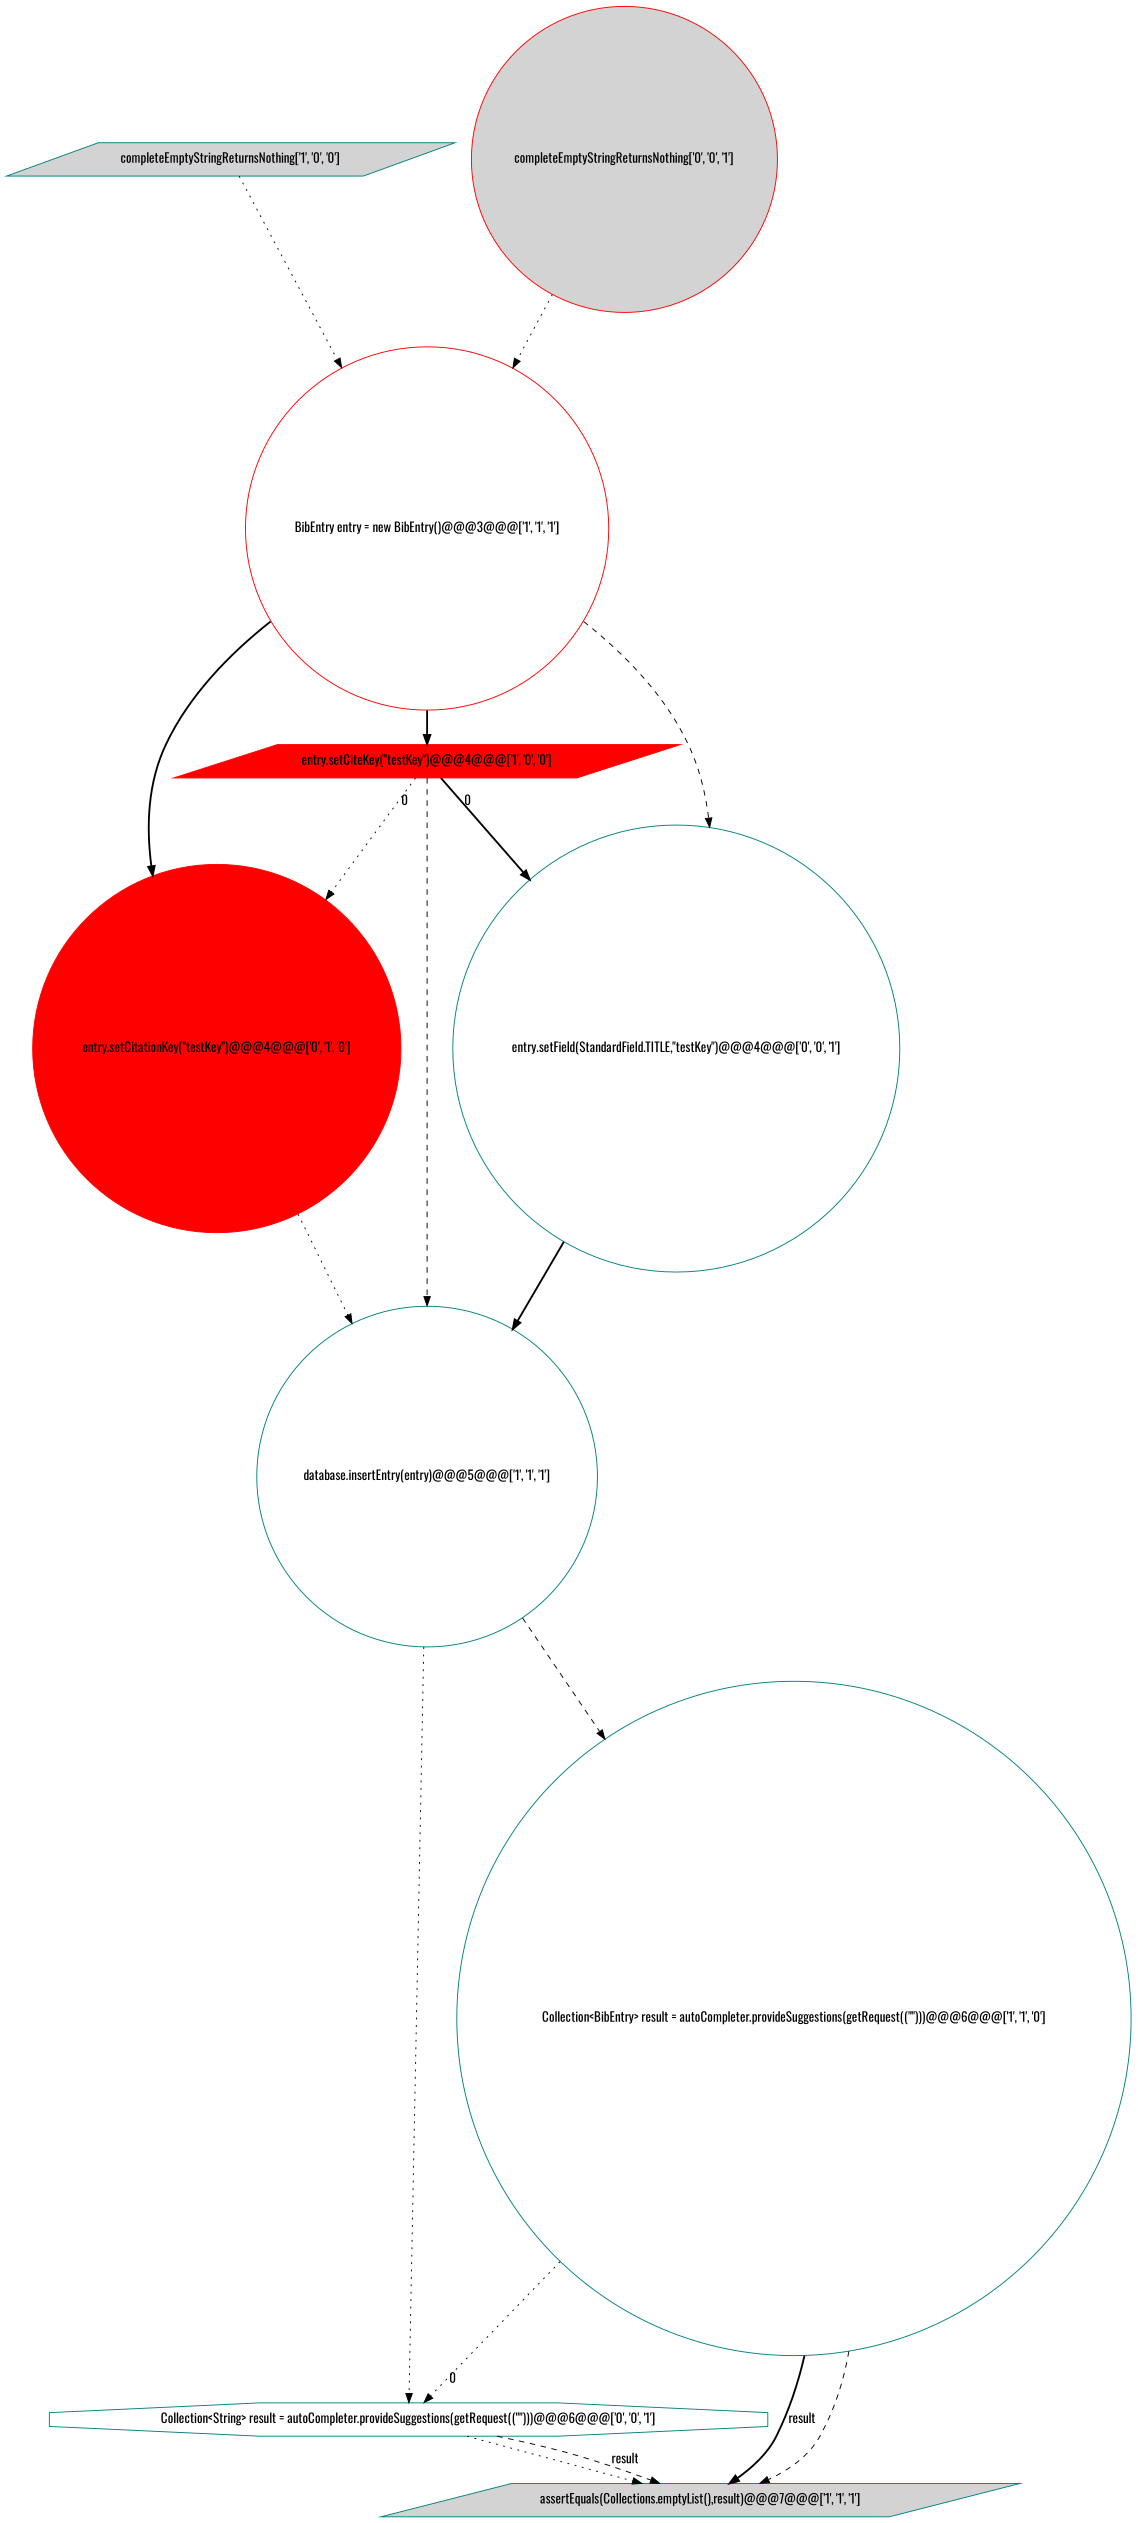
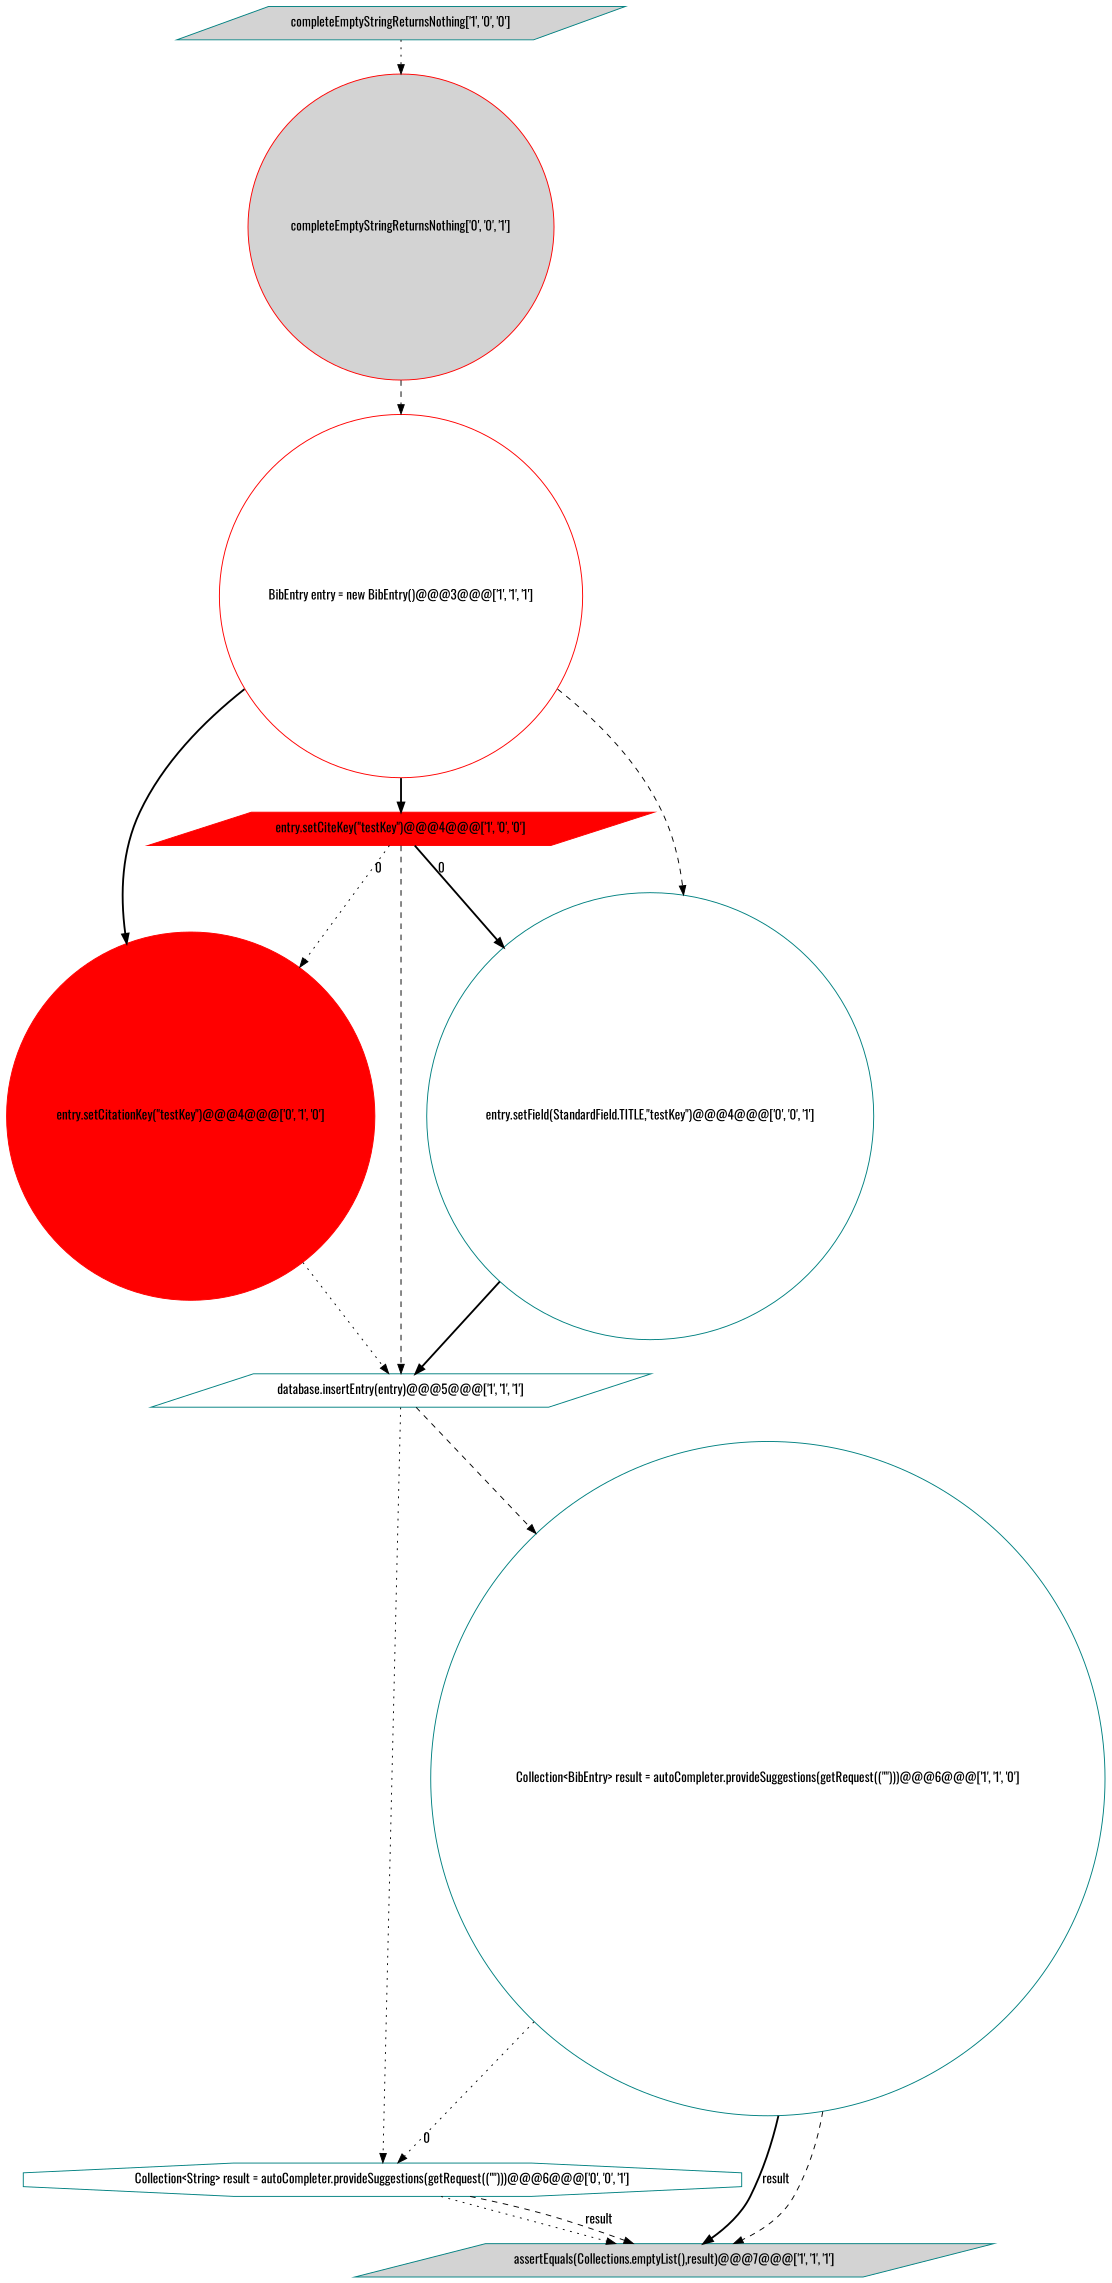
(288, 268) -> (401, 52)
(535, 327) -> (401, 392)
(427, 1477) -> (401, 1390)
